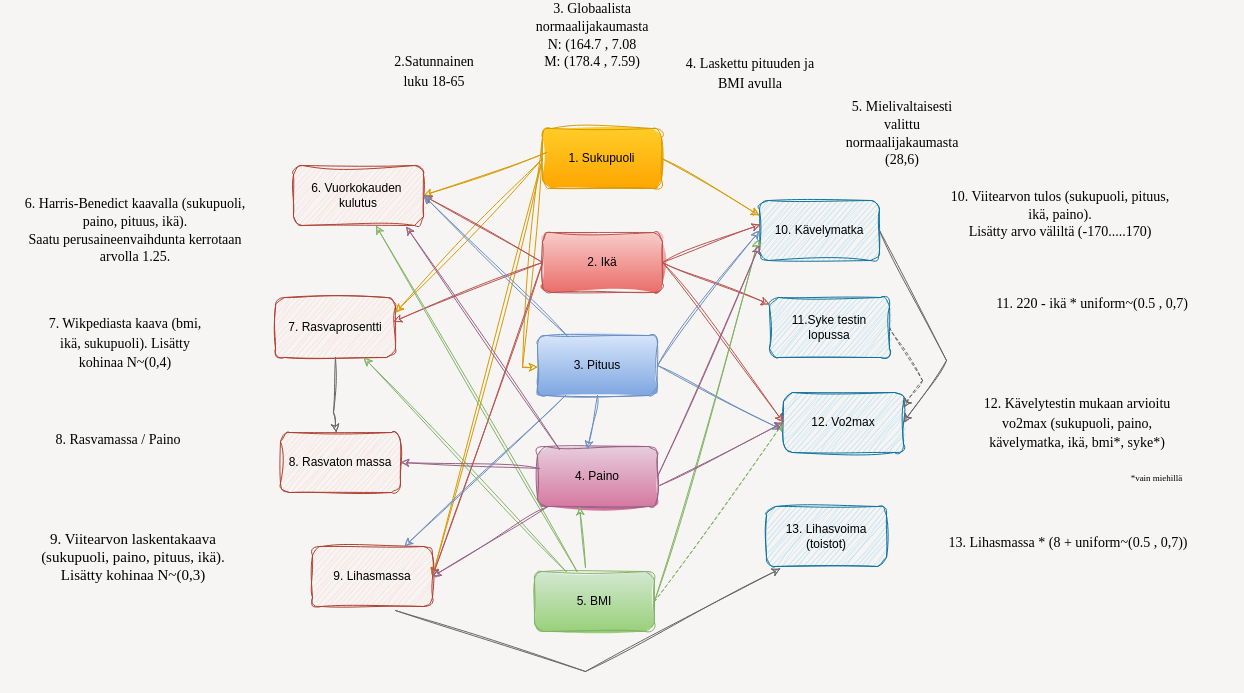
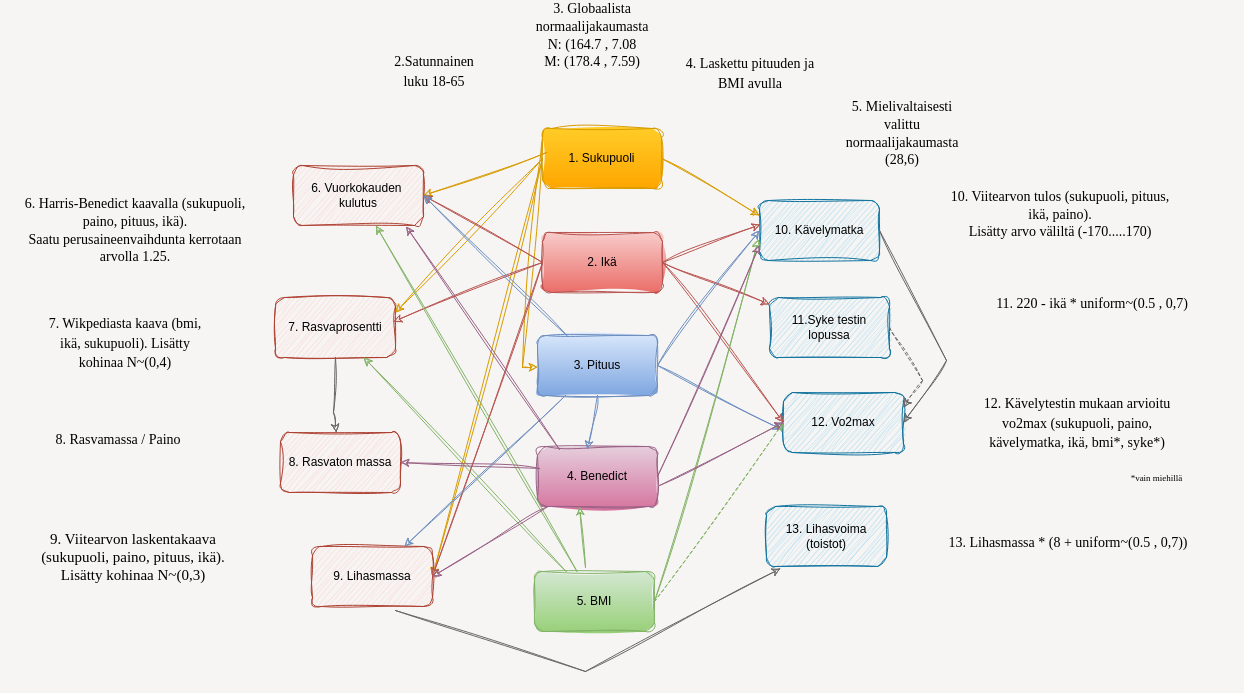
(598, 477) -> (598, 477)
